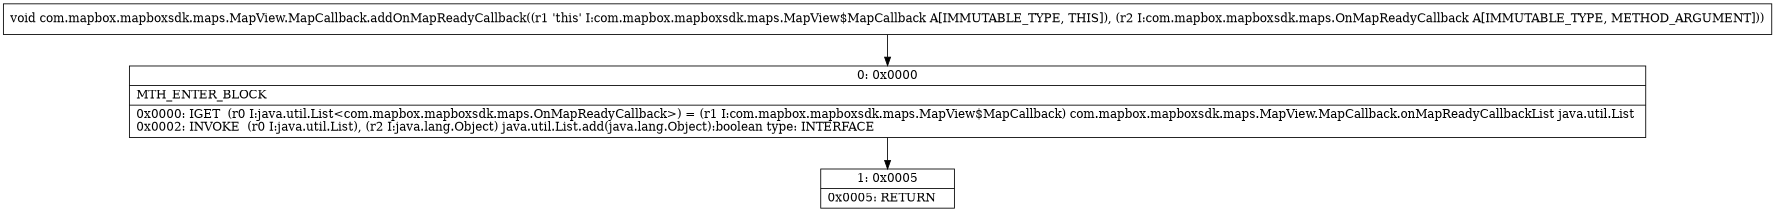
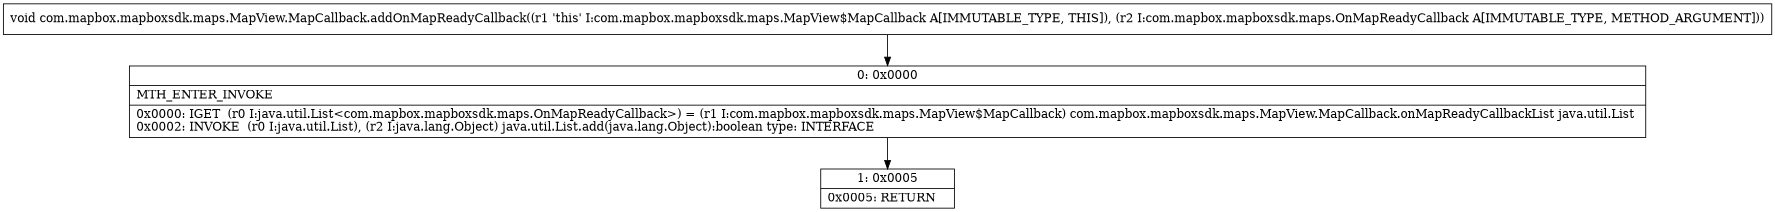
(202, 95) -> (205, 95)
